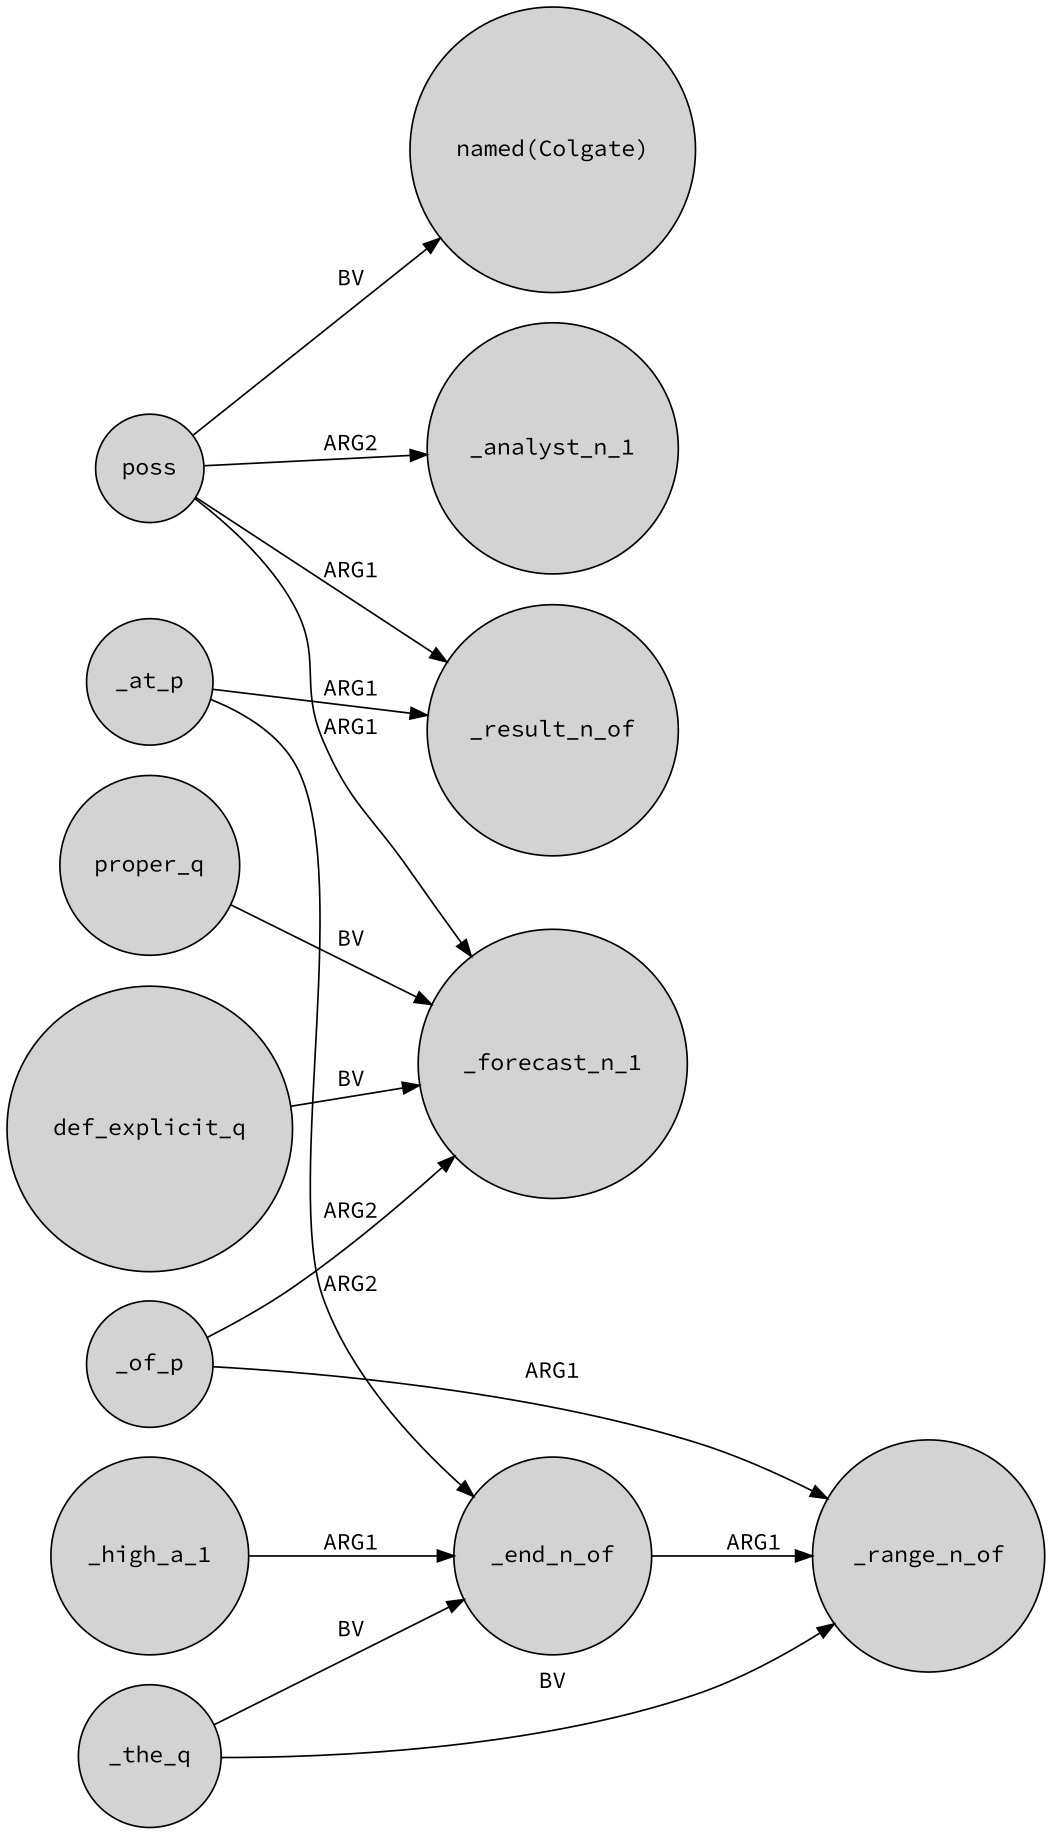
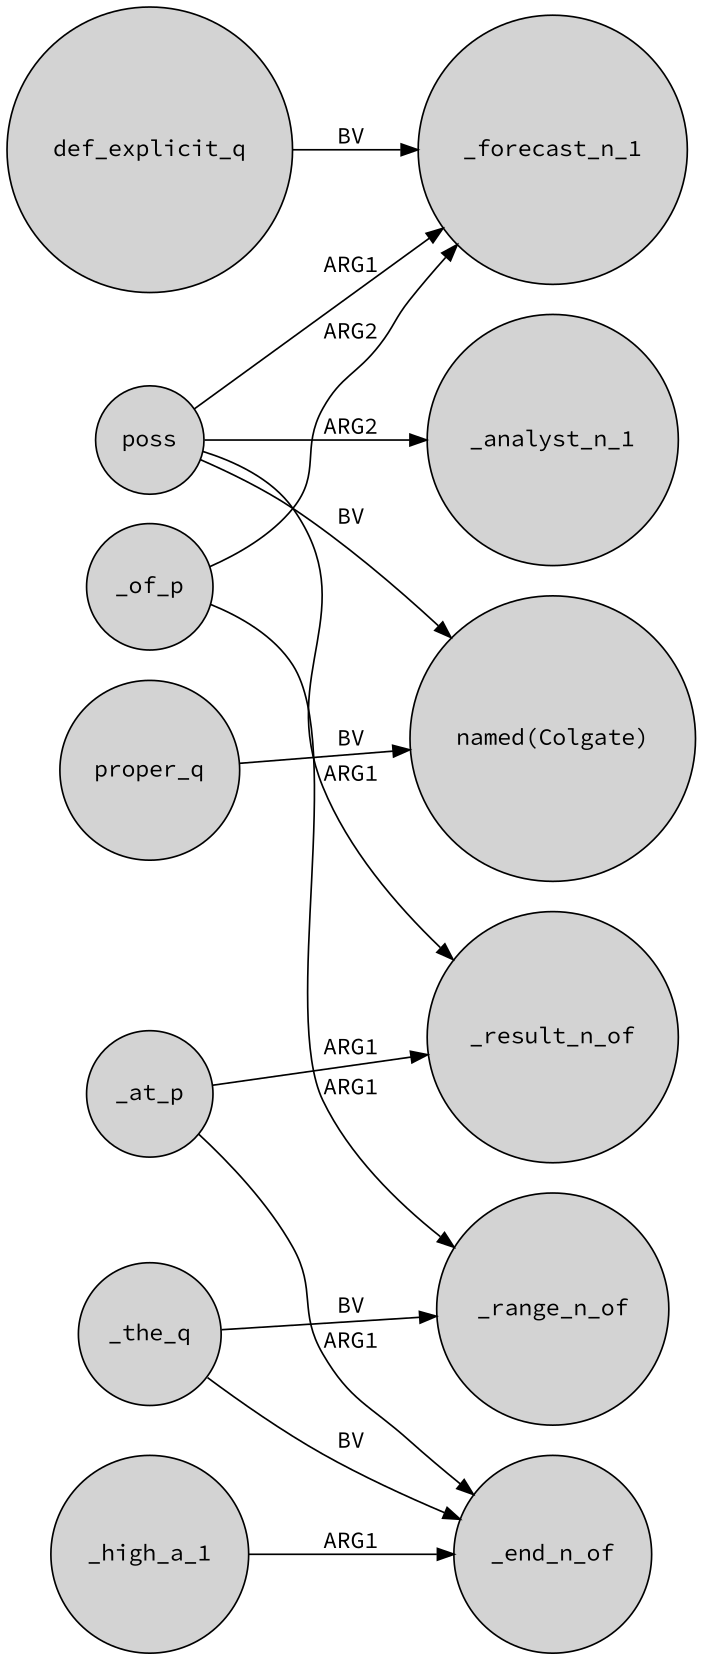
(333, 955) -> (328, 756)
(351, 1285) -> (351, 1342)
(723, 1556) -> none
